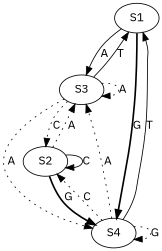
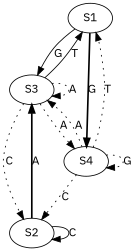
(105, 54) -> (58, 54)
(62, 129) -> (32, 166)
(145, 132) -> (104, 94)
(64, 203) -> none
